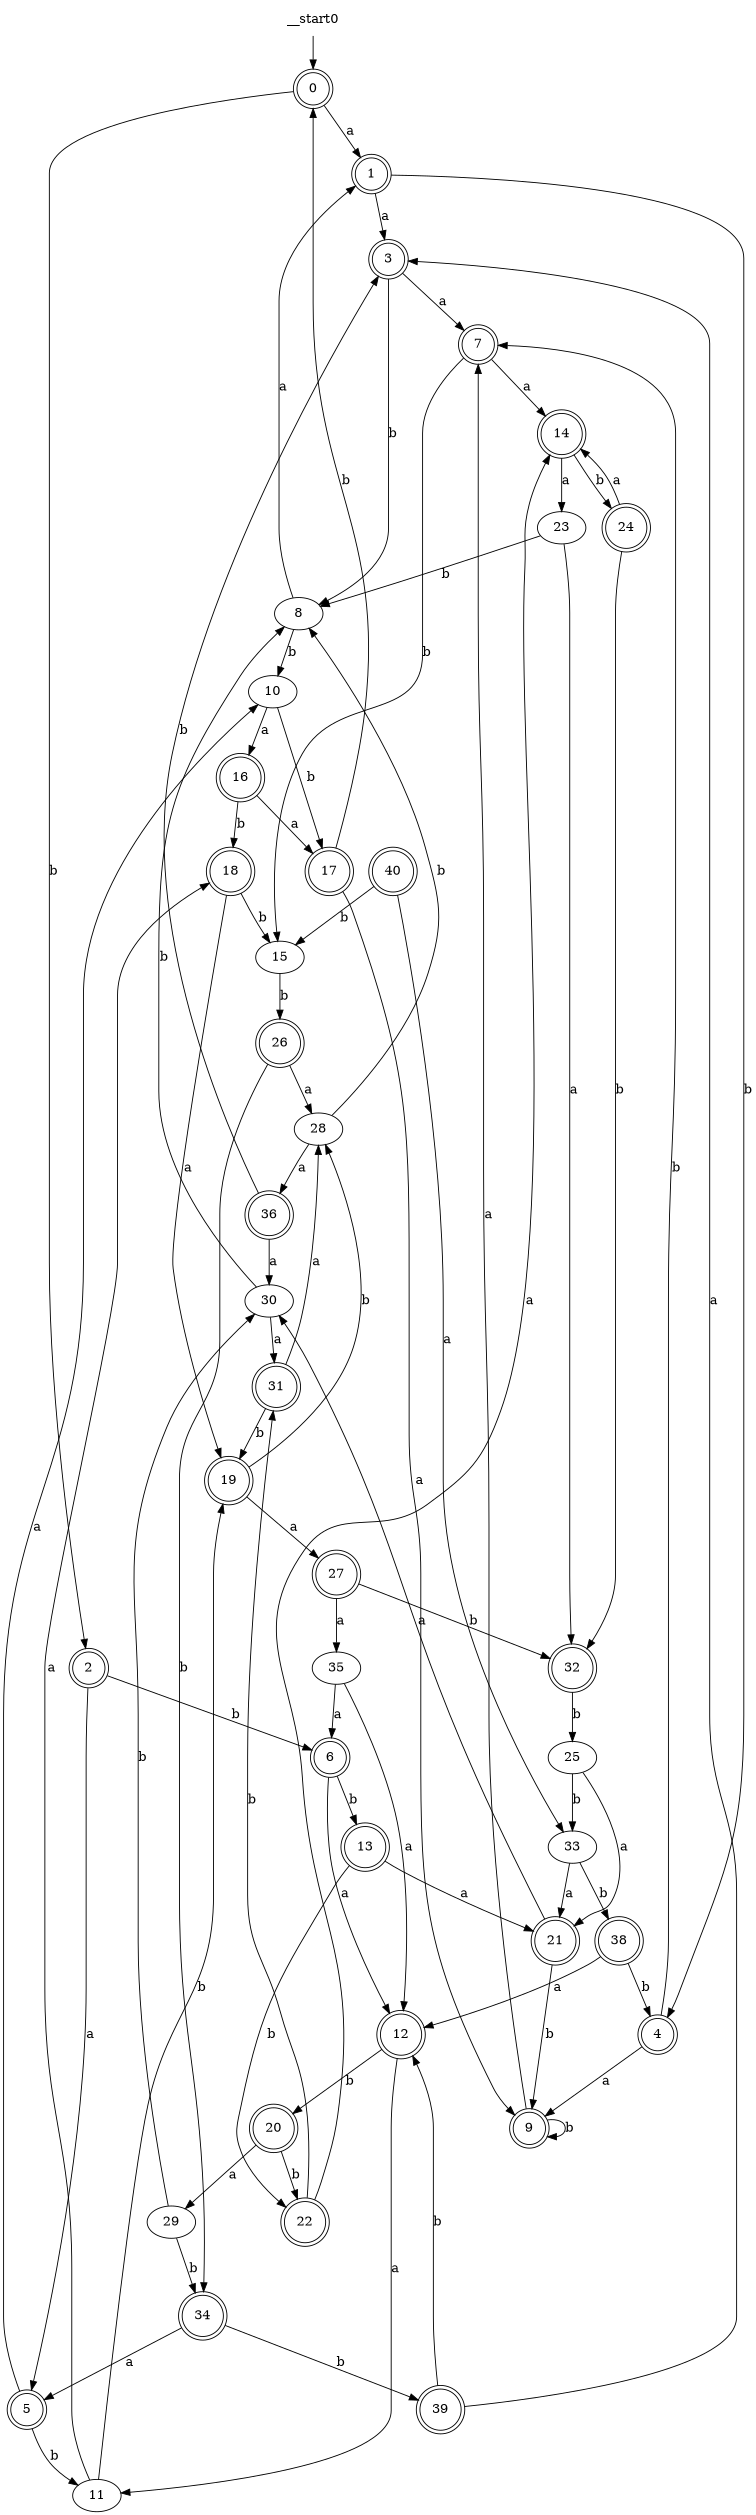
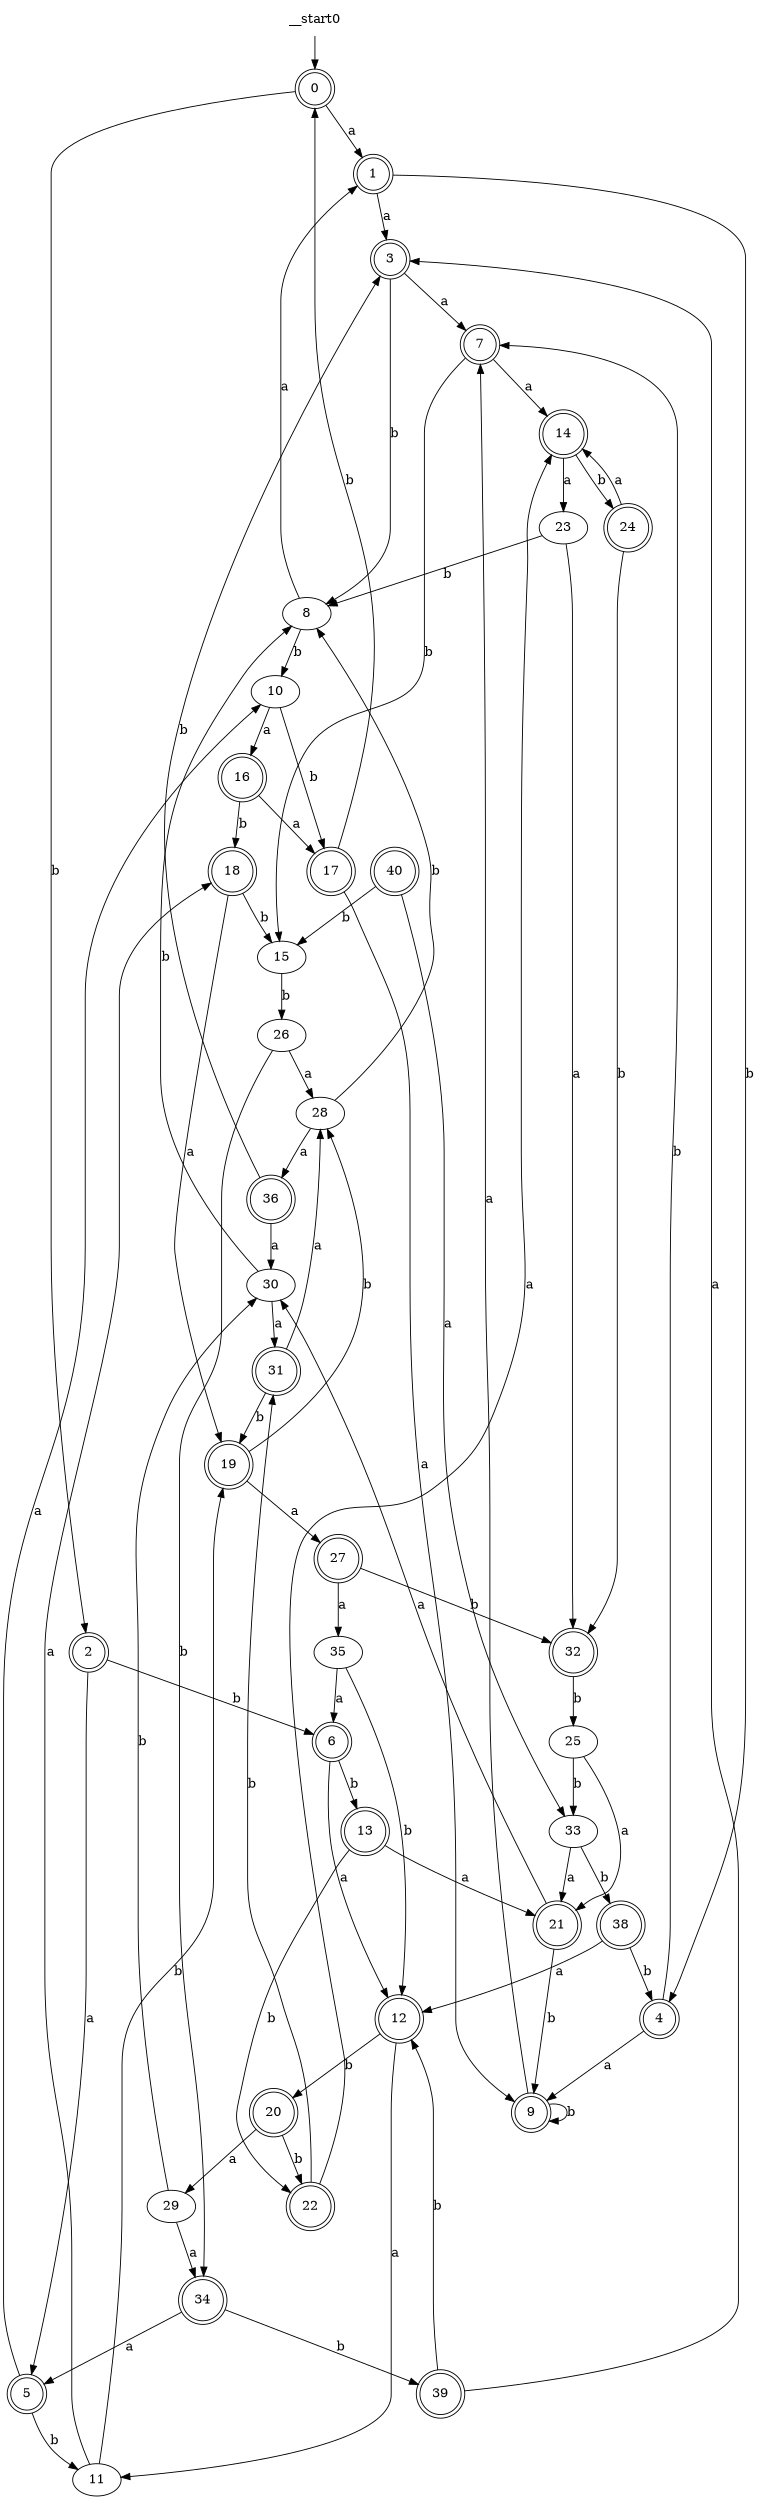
(280, 1043) -> (282, 1035)
(409, 1847) -> (408, 1831)
(194, 2269) -> (193, 2253)
